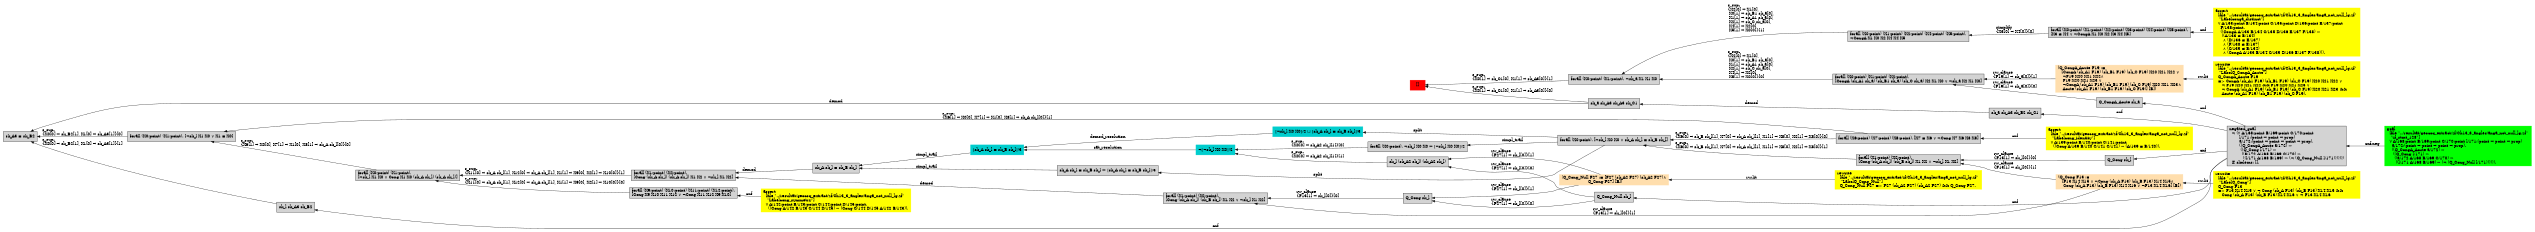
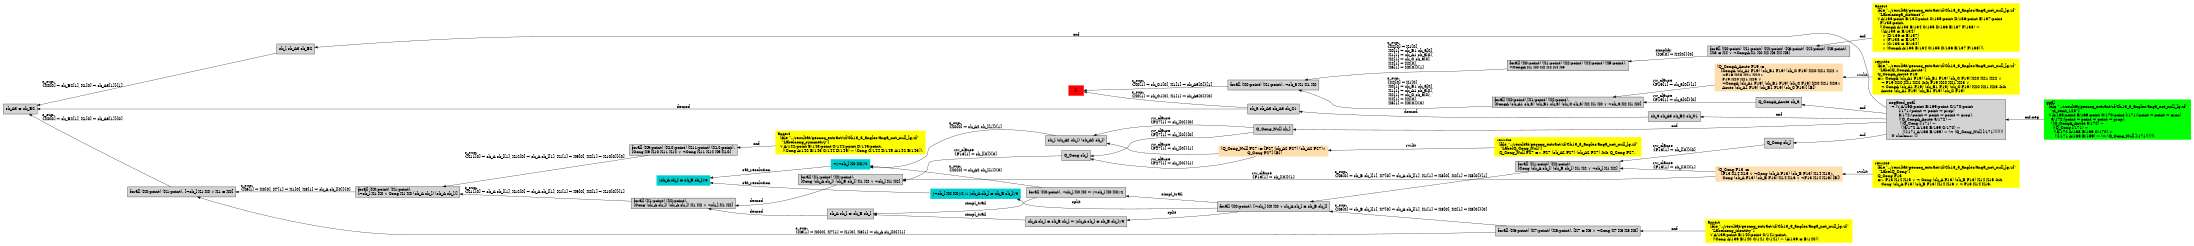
(1108, 137) -> (756, 183)
(916, 159) -> (958, 211)
